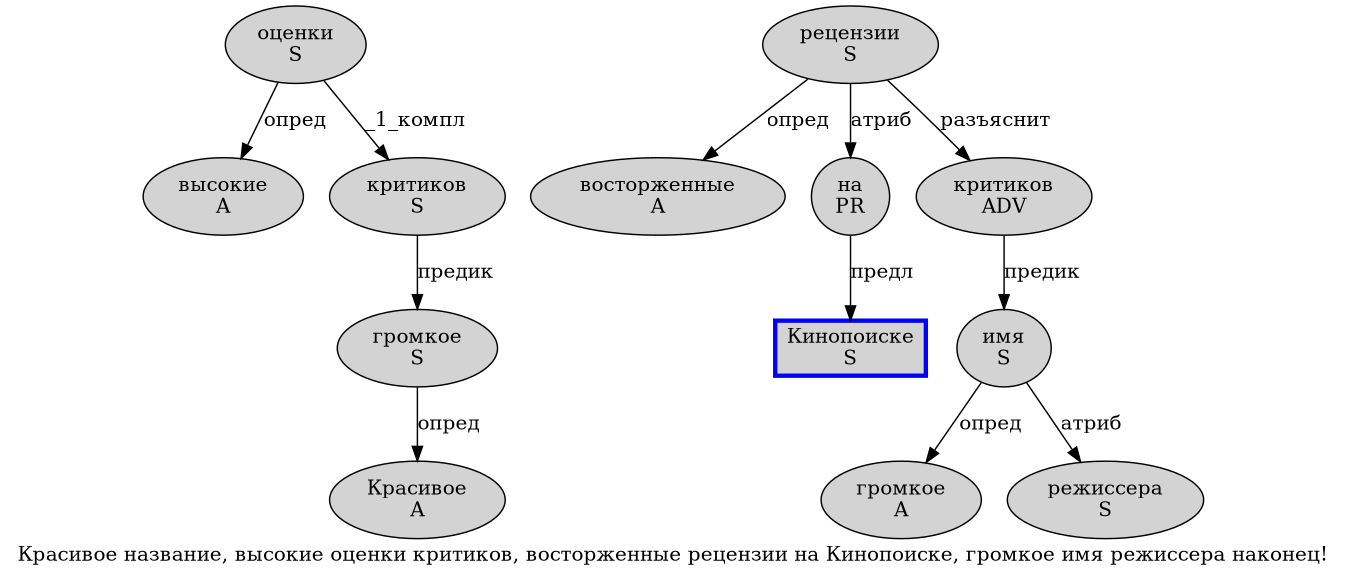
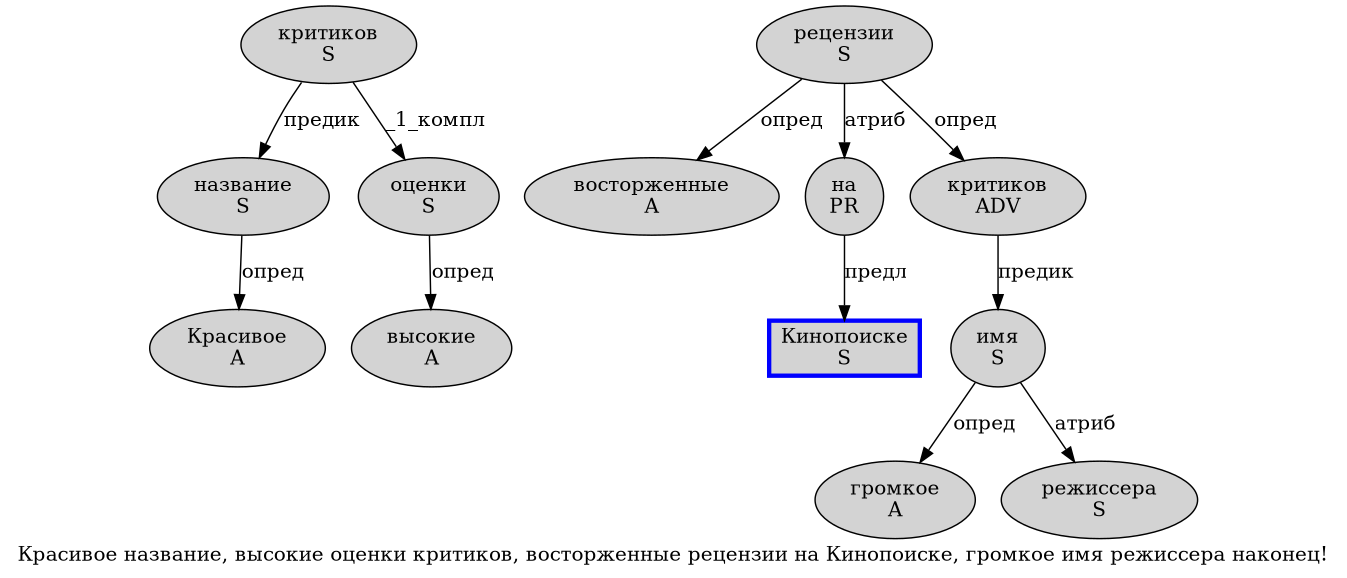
(351, 114) -> (375, 114)
(995, 121) -> (965, 121)
(417, 348) -> (243, 196)
